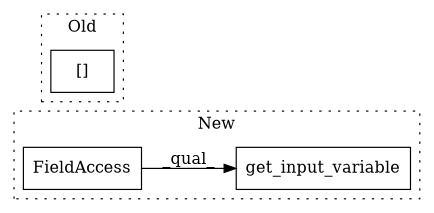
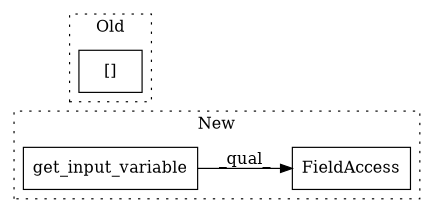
(183, 168) -> (239, 168)
